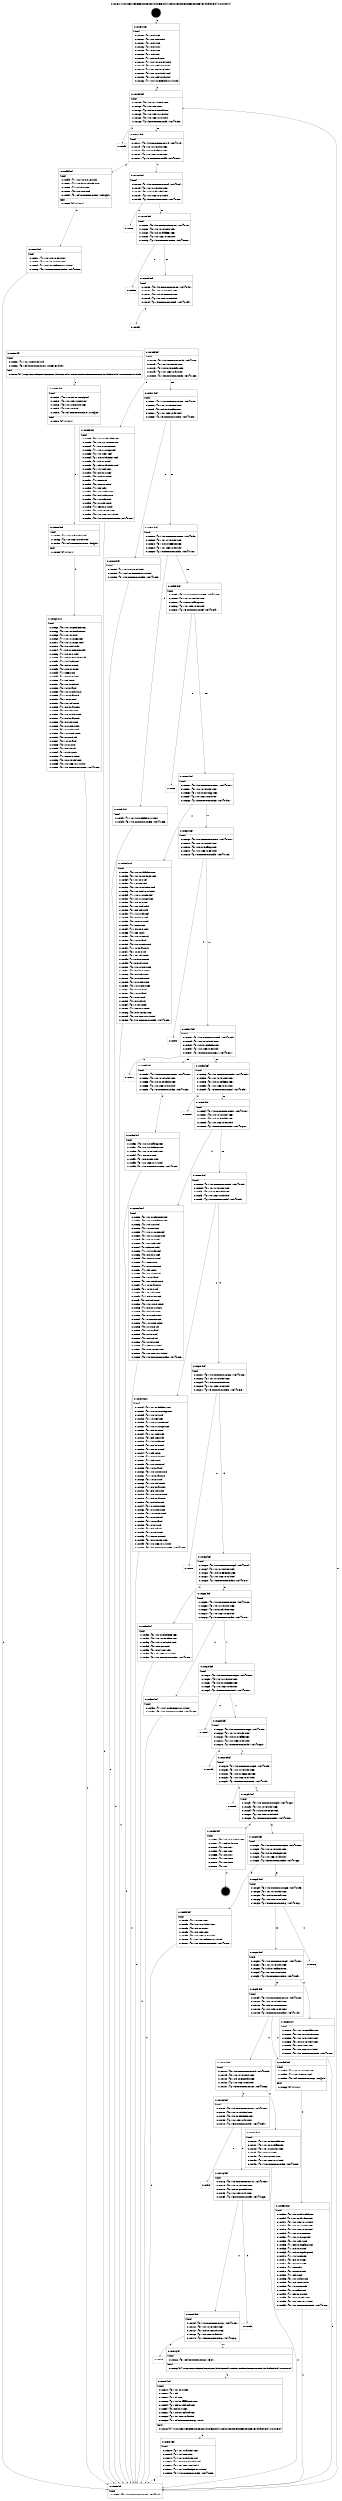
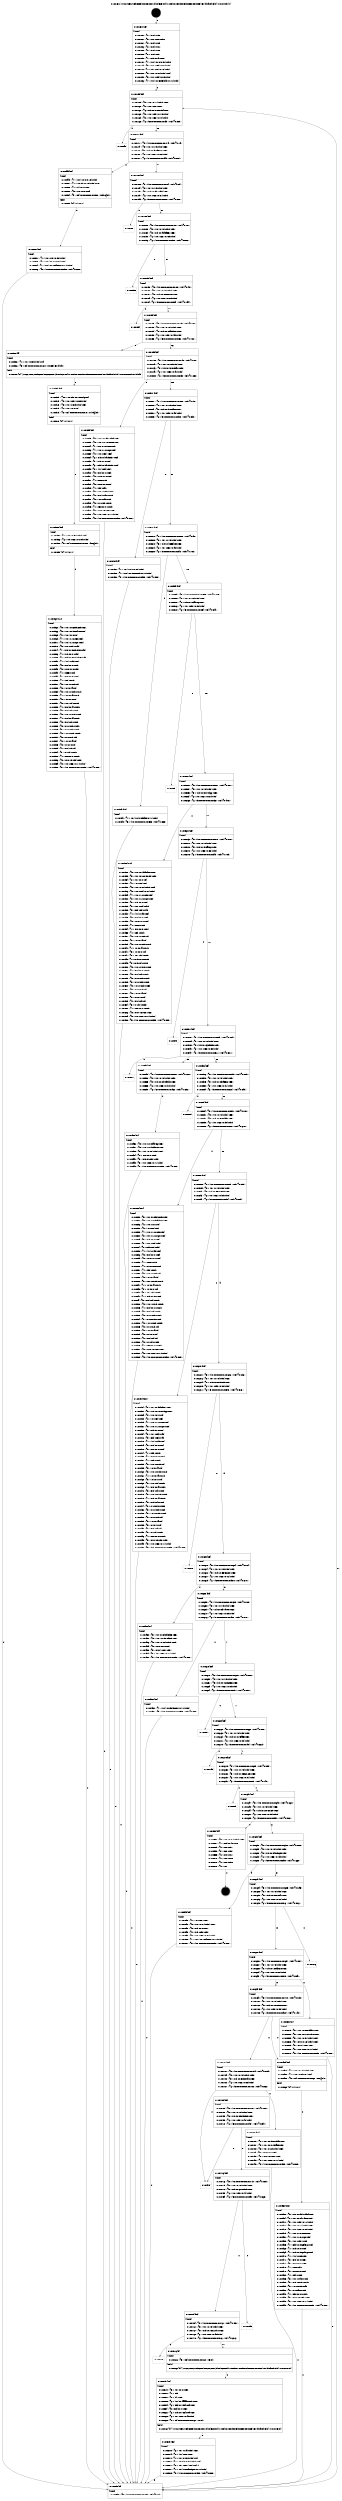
none -> (170, 327)
(242, 2093) -> (201, 2134)
